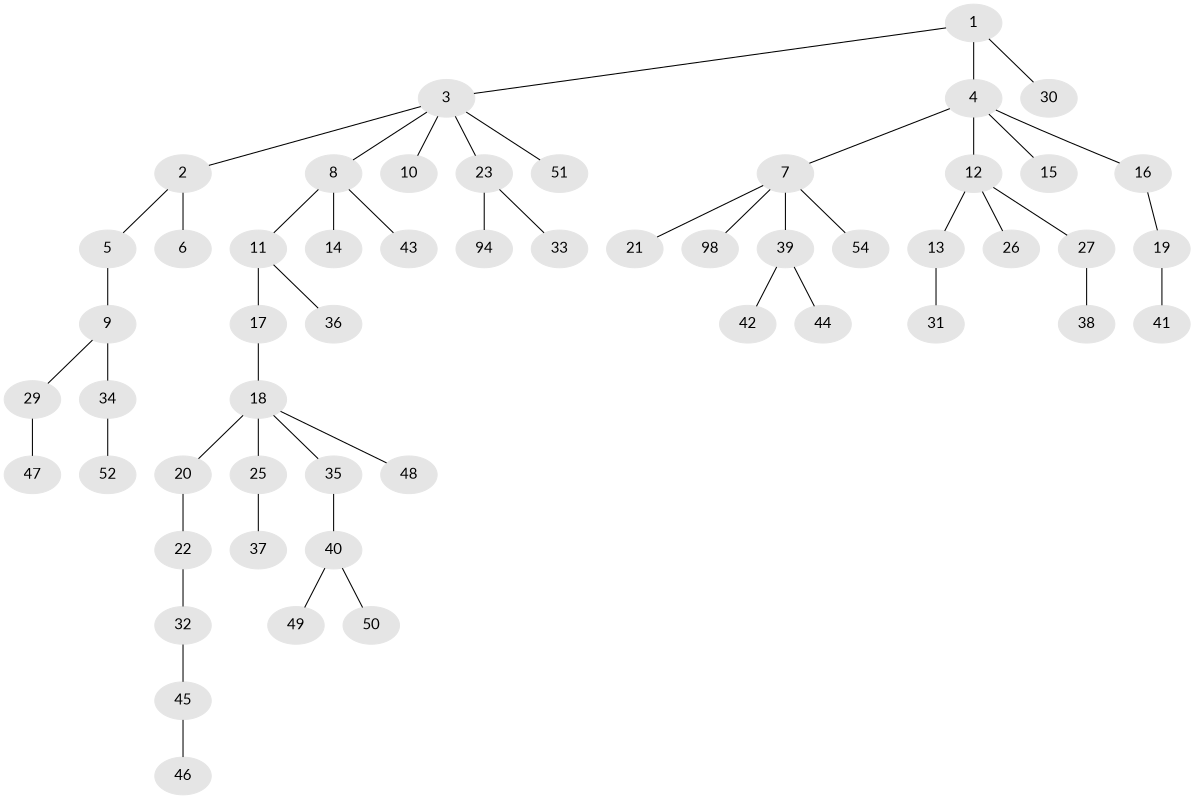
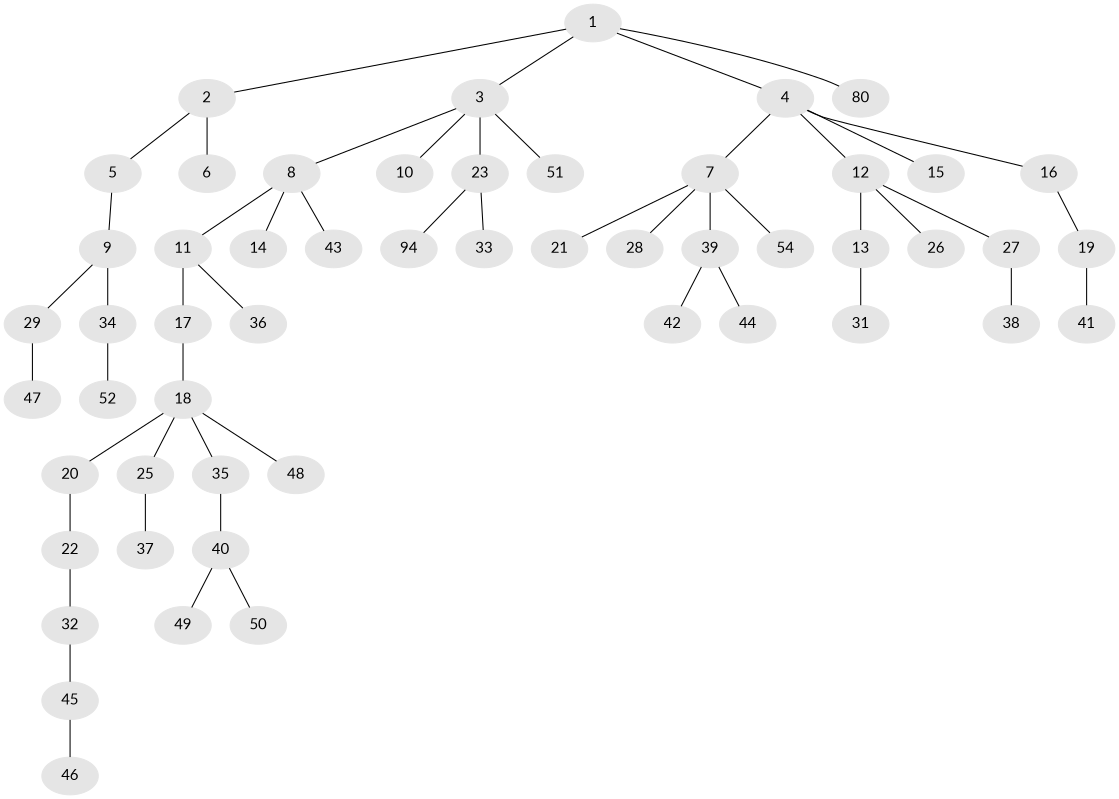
(1049, 98) -> (861, 98)
(315, 136) -> (400, 61)
(710, 249) -> (635, 249)
